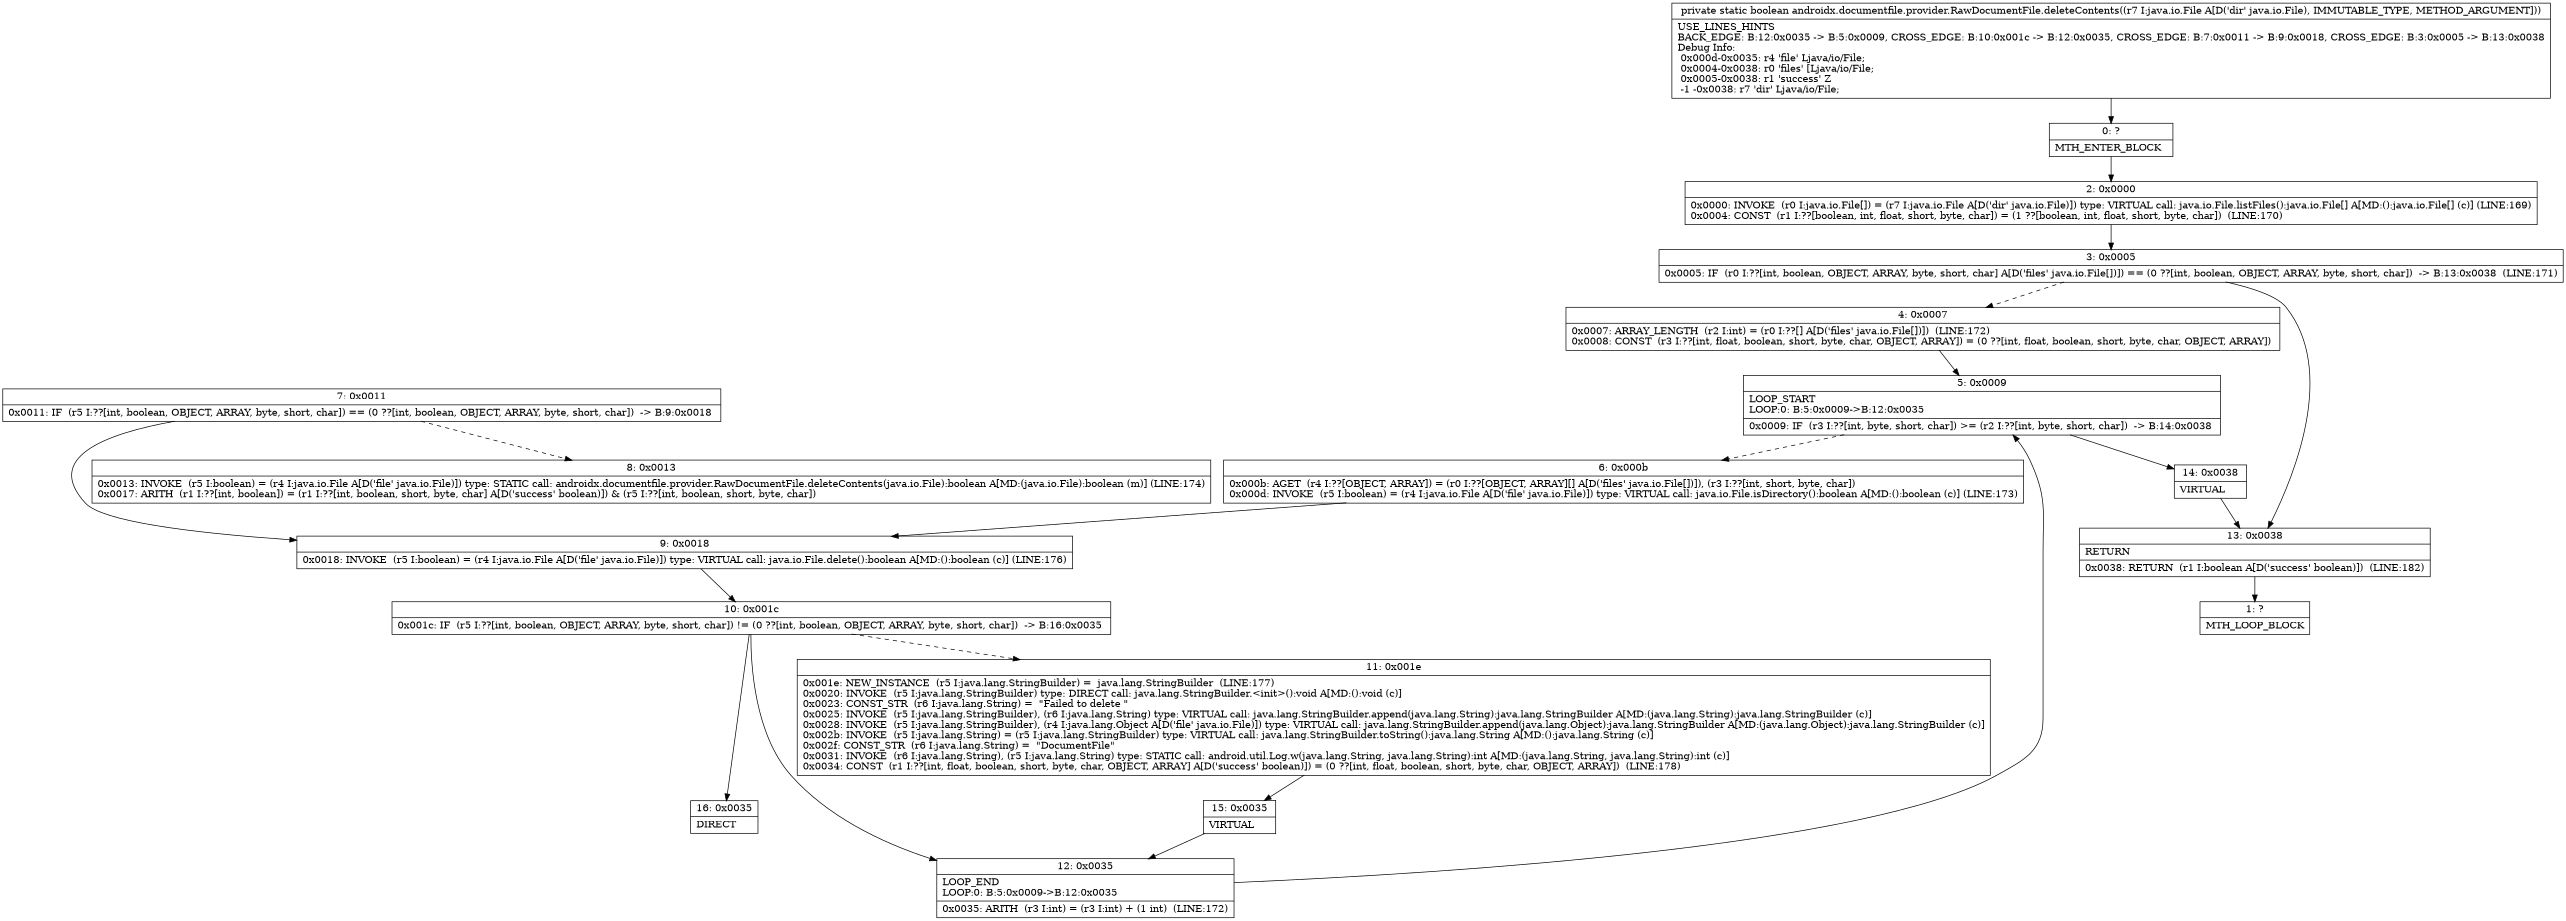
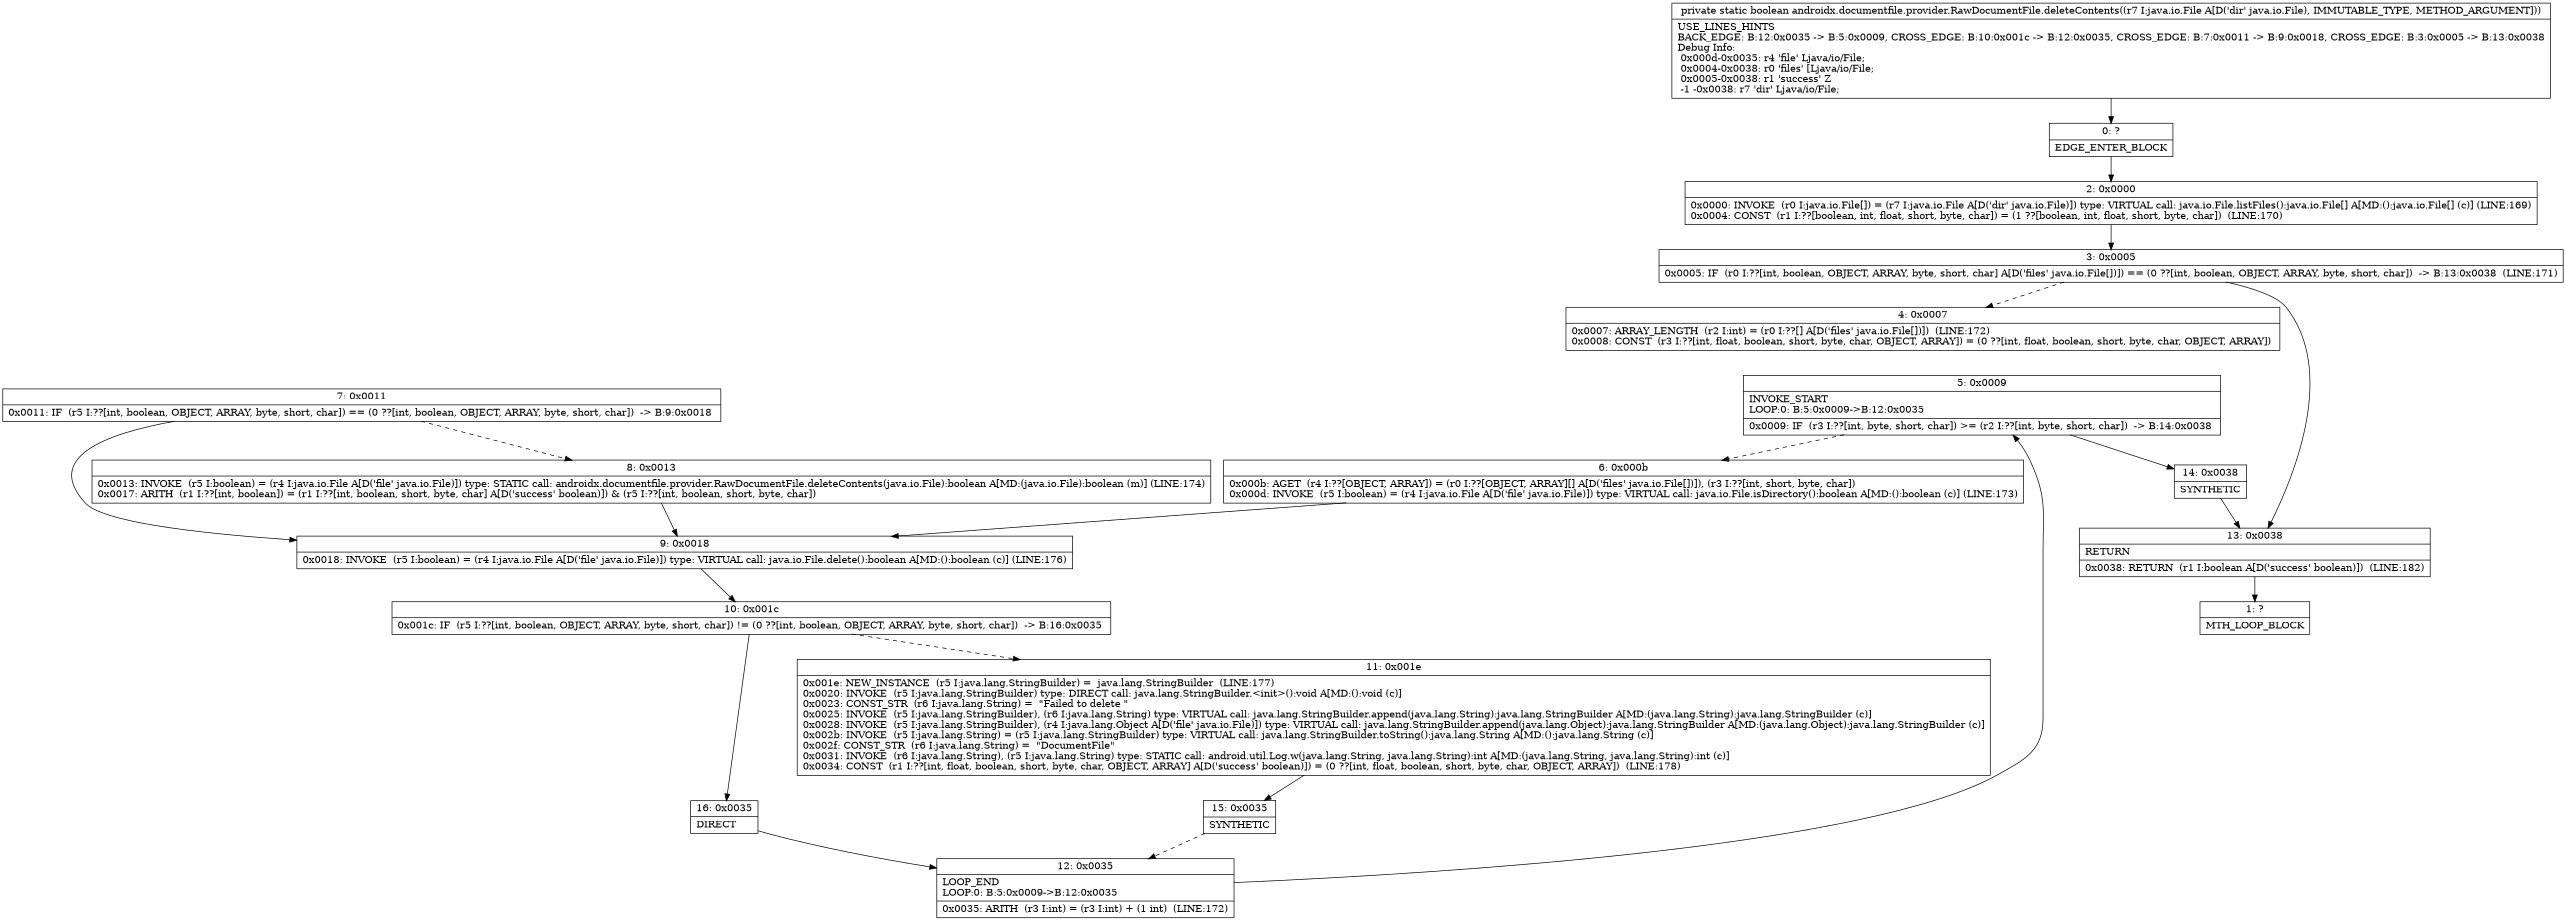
(2108, 148) -> (2111, 148)
(1947, 360) -> none
(1782, 399) -> (1789, 399)
(2202, 490) -> (2210, 490)
none -> (668, 516)
(796, 780) -> (843, 851)
(1232, 825) -> (1240, 825)
(1180, 845) -> (1180, 845)
